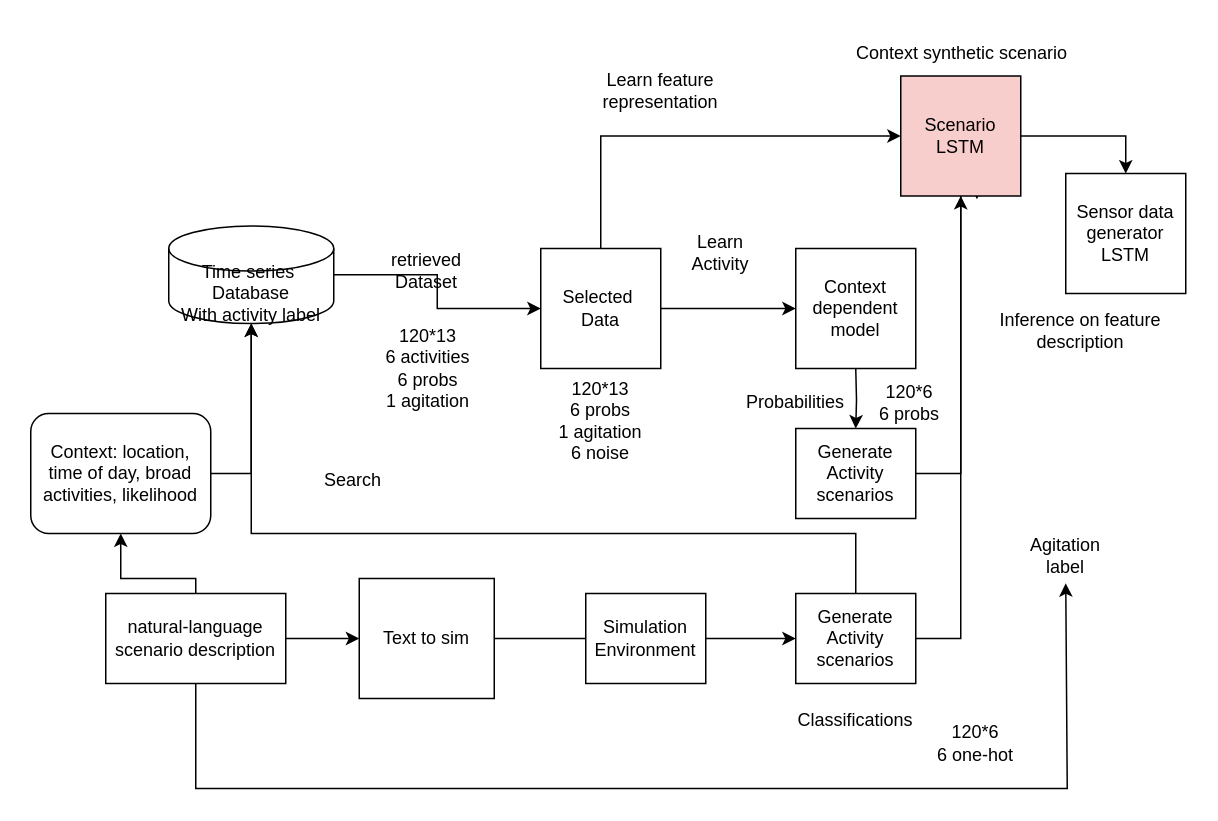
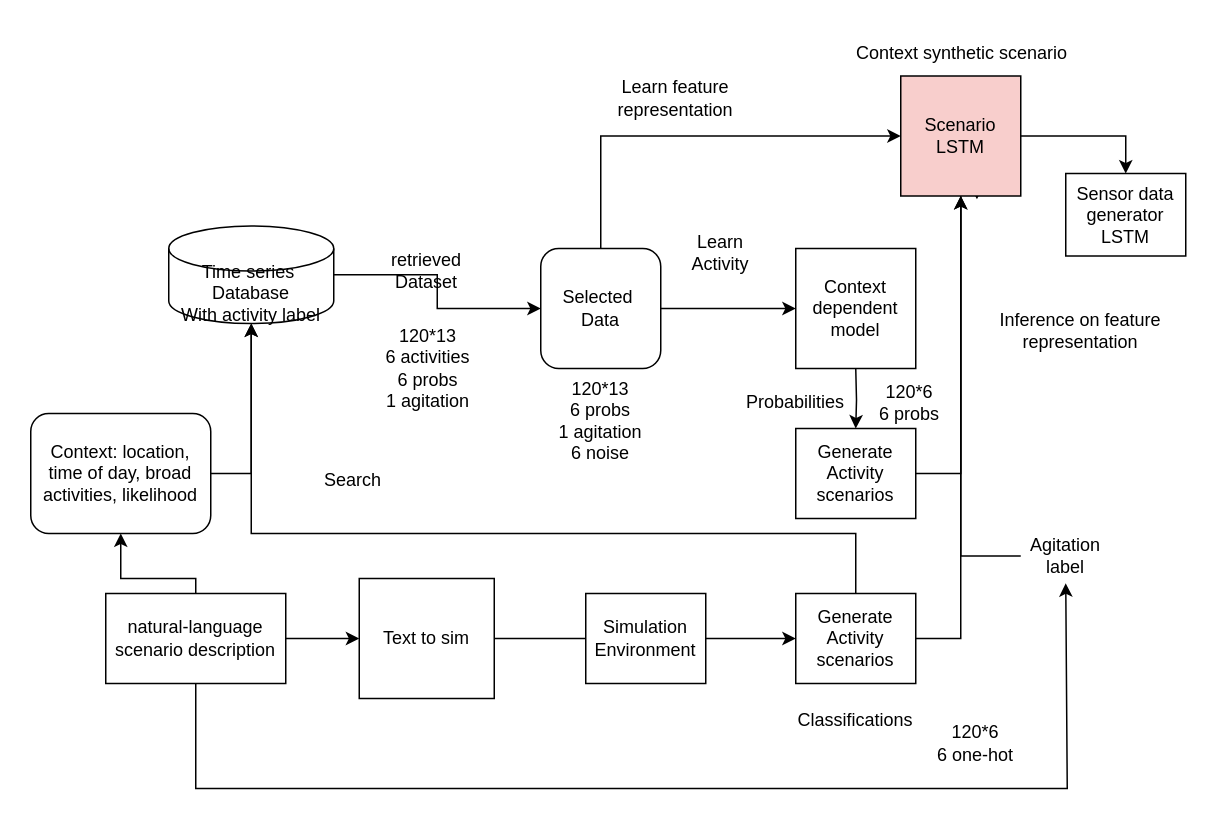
(661, 91) -> (676, 98)
(1126, 233) -> (1126, 215)
(601, 308) -> (601, 308)
(1081, 331) -> (1081, 331)
none -> (992, 556)
